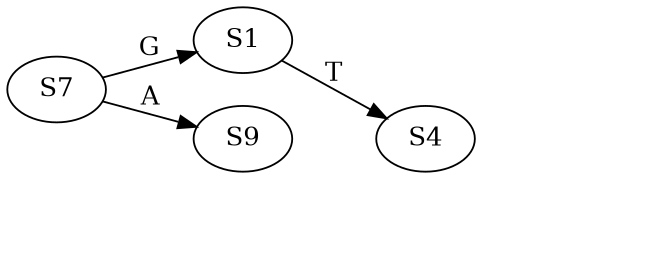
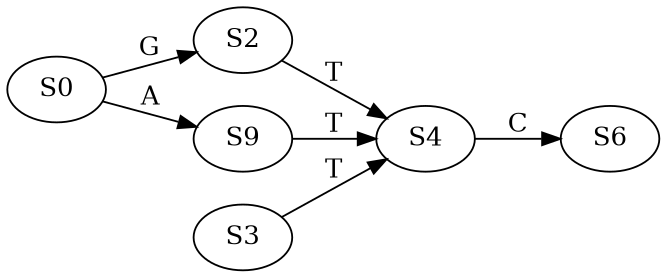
(243, 40) -> (243, 40)
(57, 89) -> (57, 89)
none -> (325, 139)
none -> (610, 139)
none -> (243, 237)
